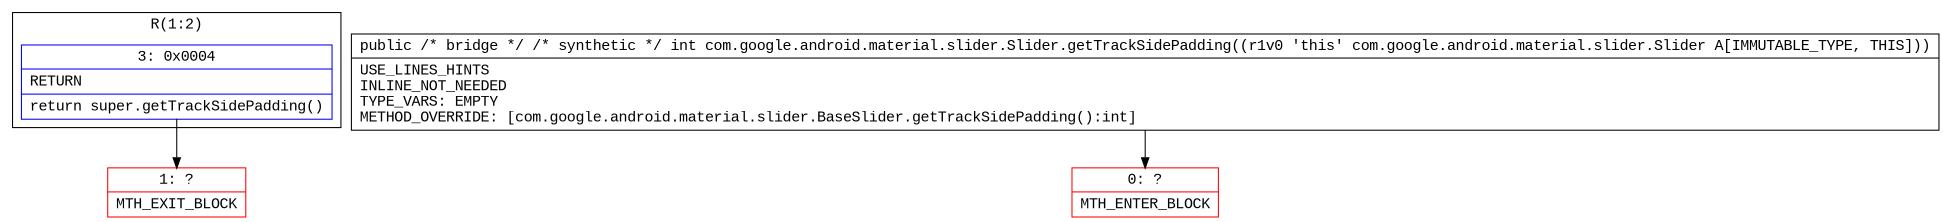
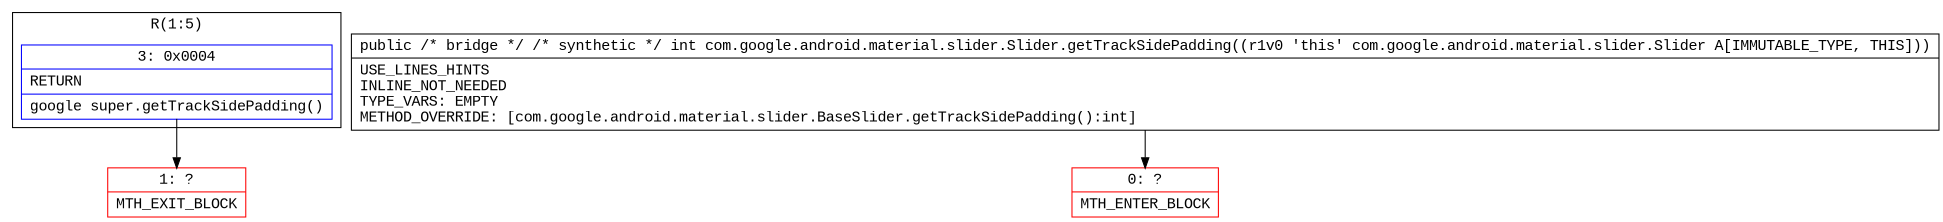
(177, 25) -> (177, 25)
(177, 106) -> (177, 106)
